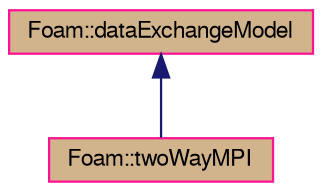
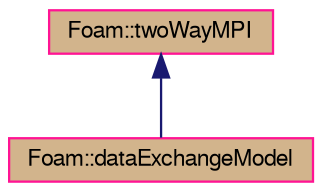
(161, 108) -> (161, 108)
